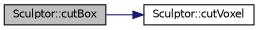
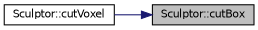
(119, 15) -> (128, 15)
